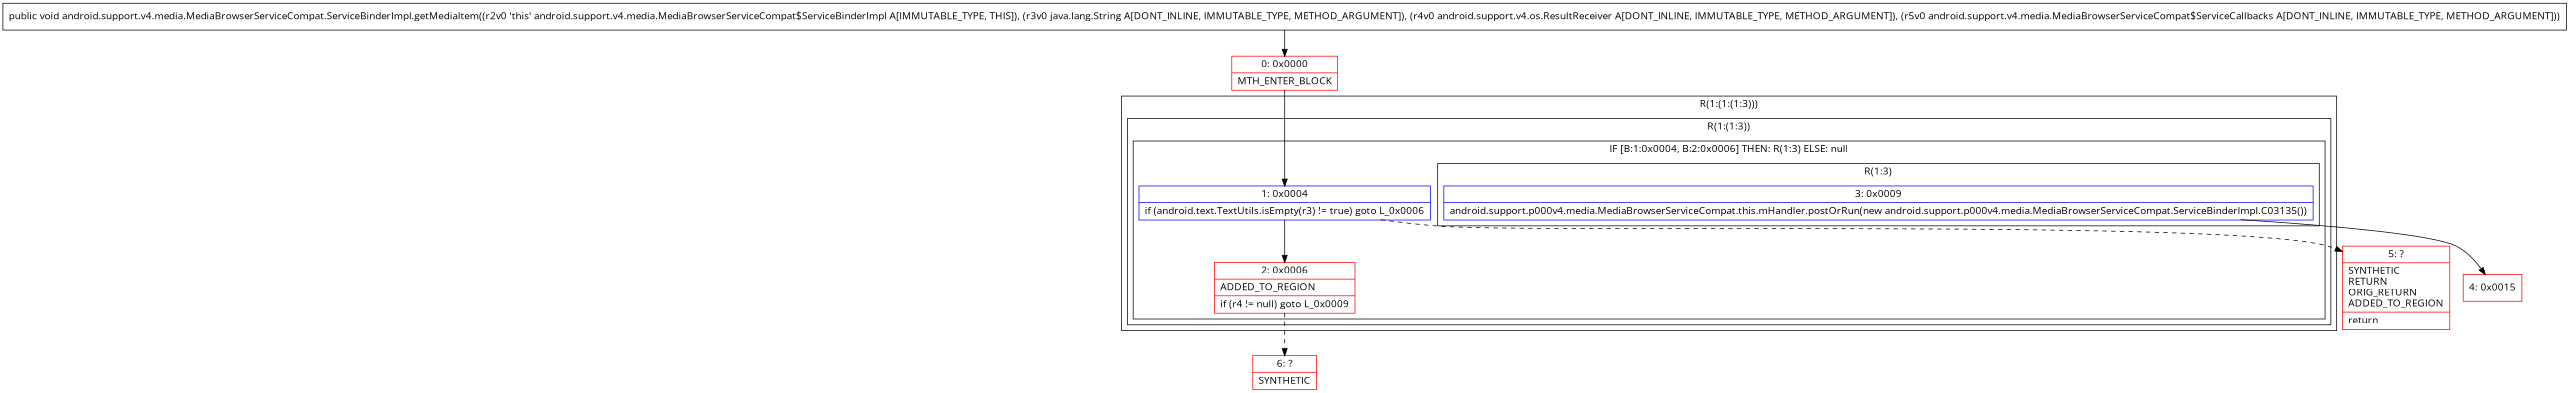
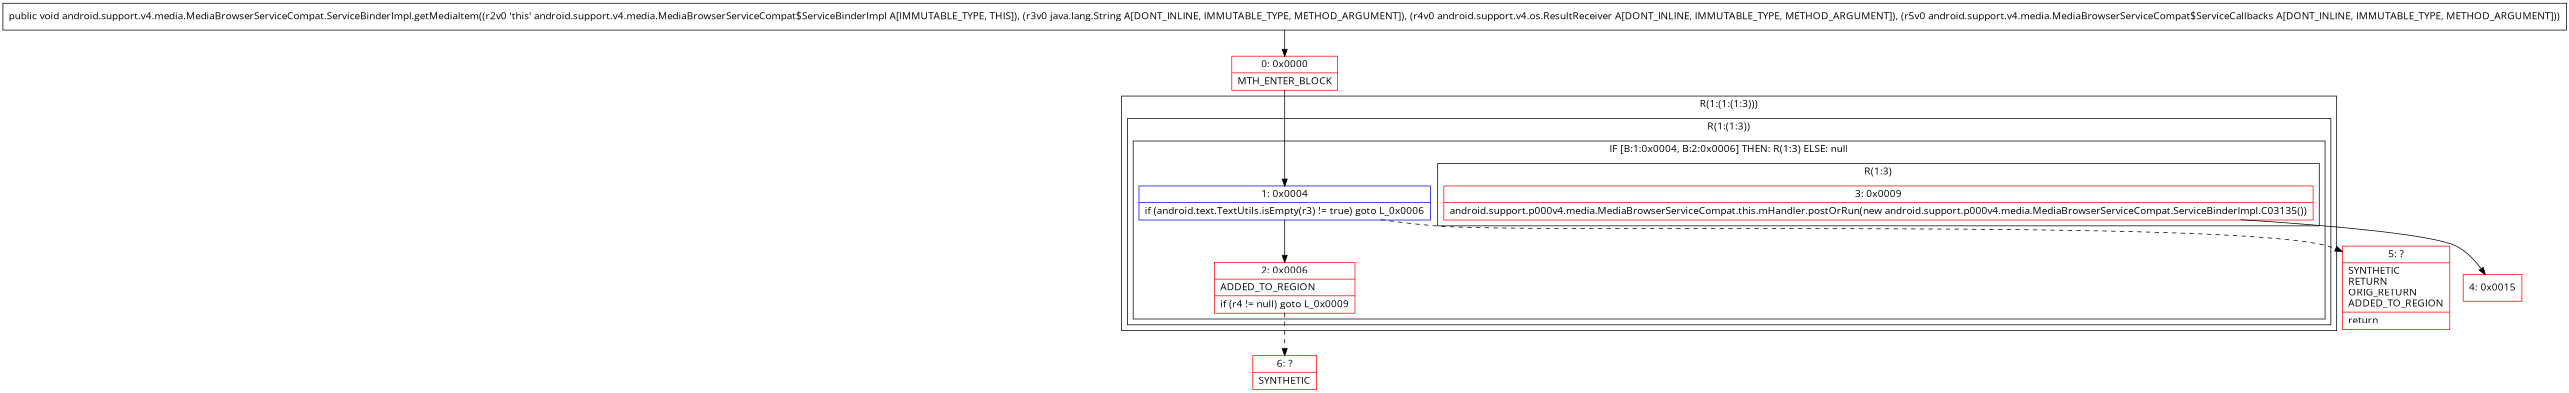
(1878, 203) -> (1878, 203)
